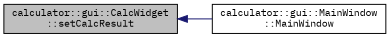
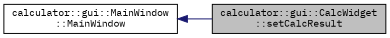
(200, 19) -> (200, 19)
